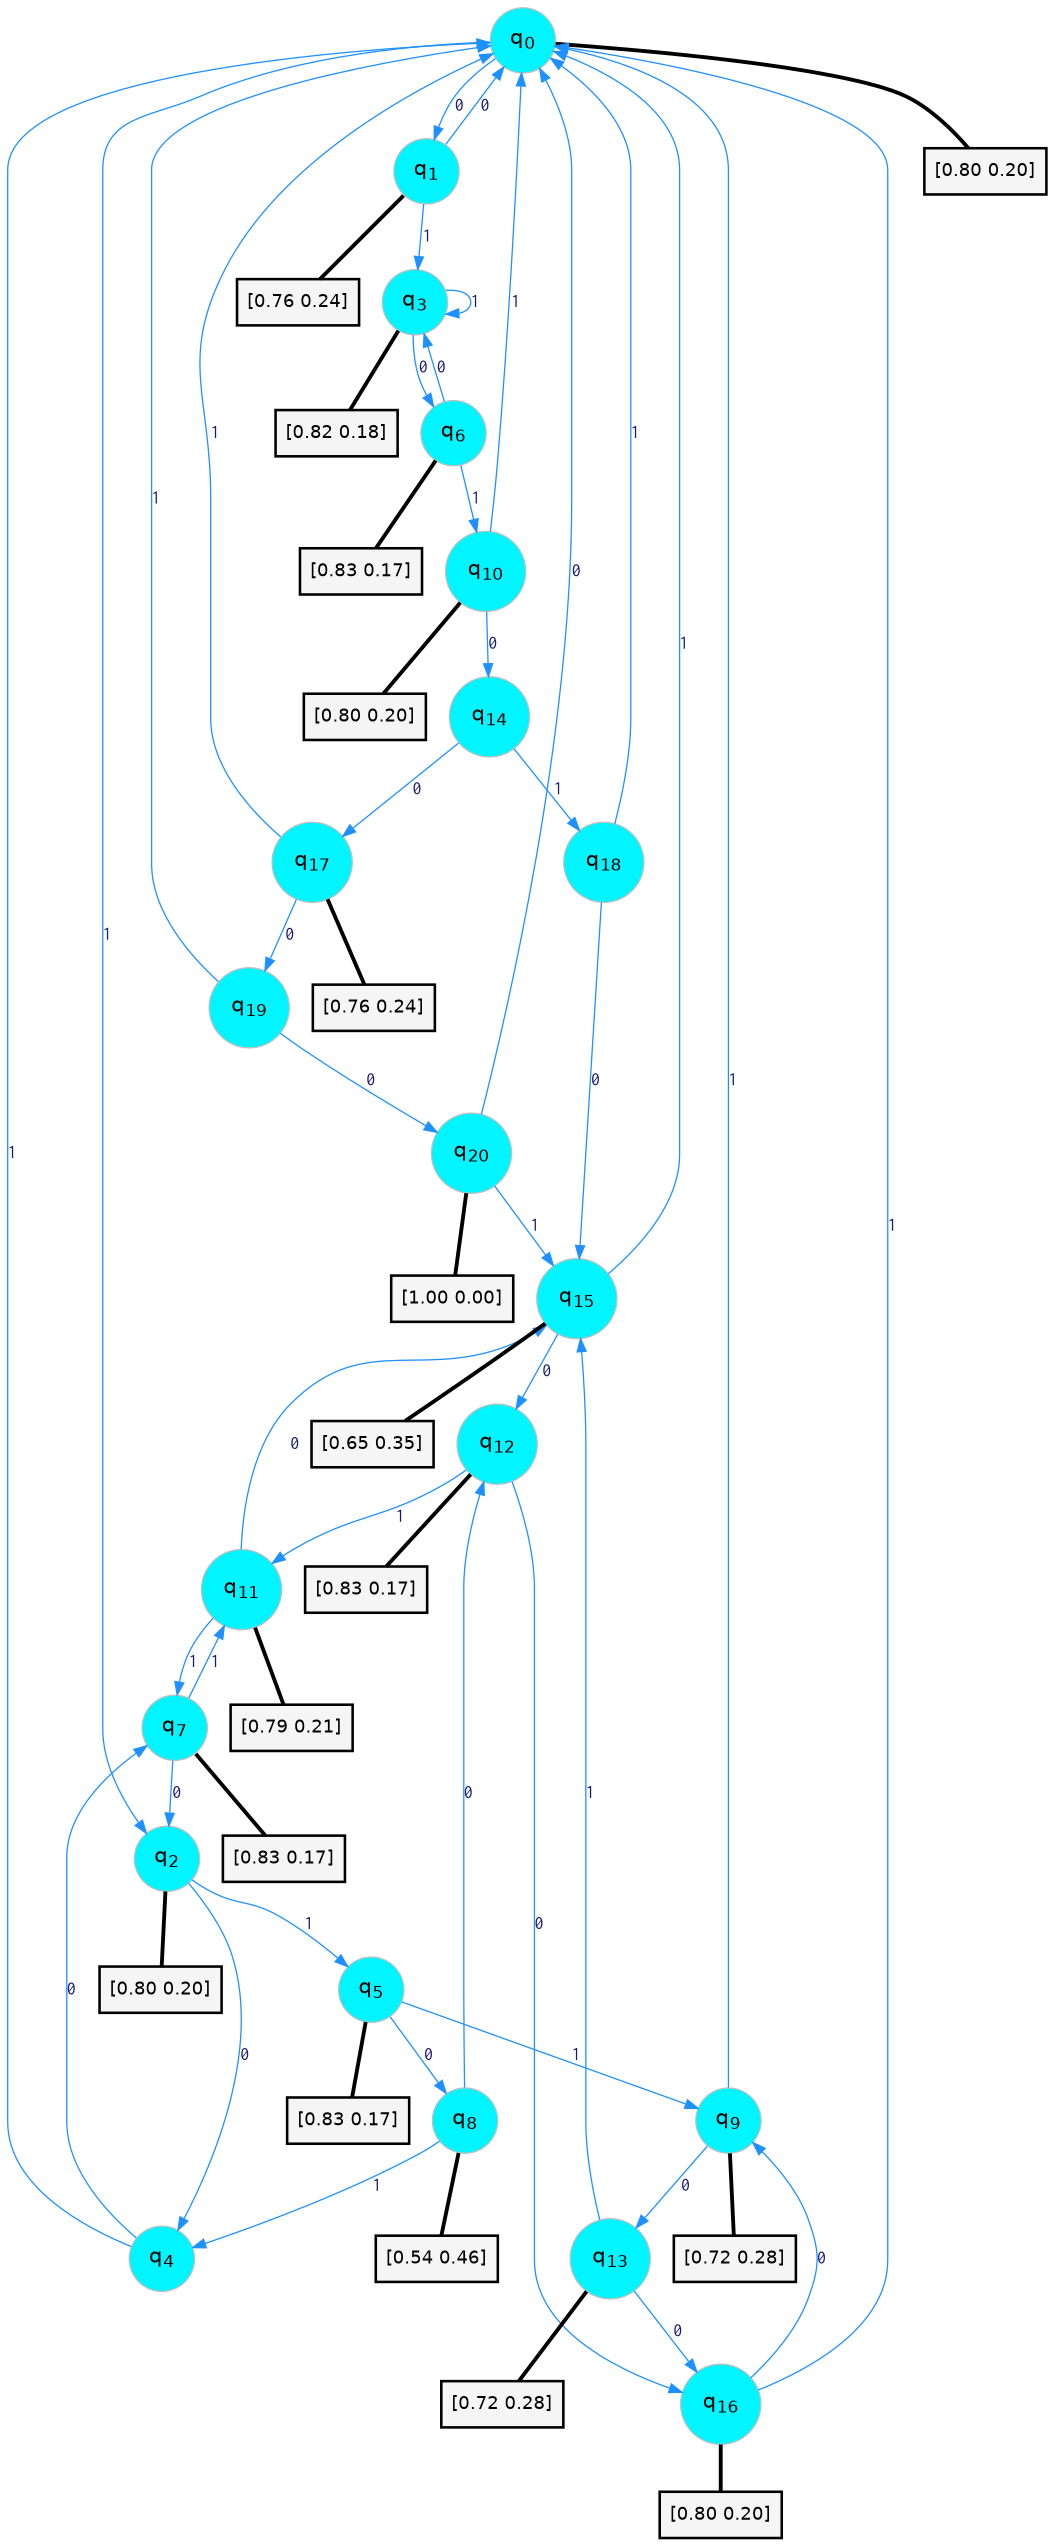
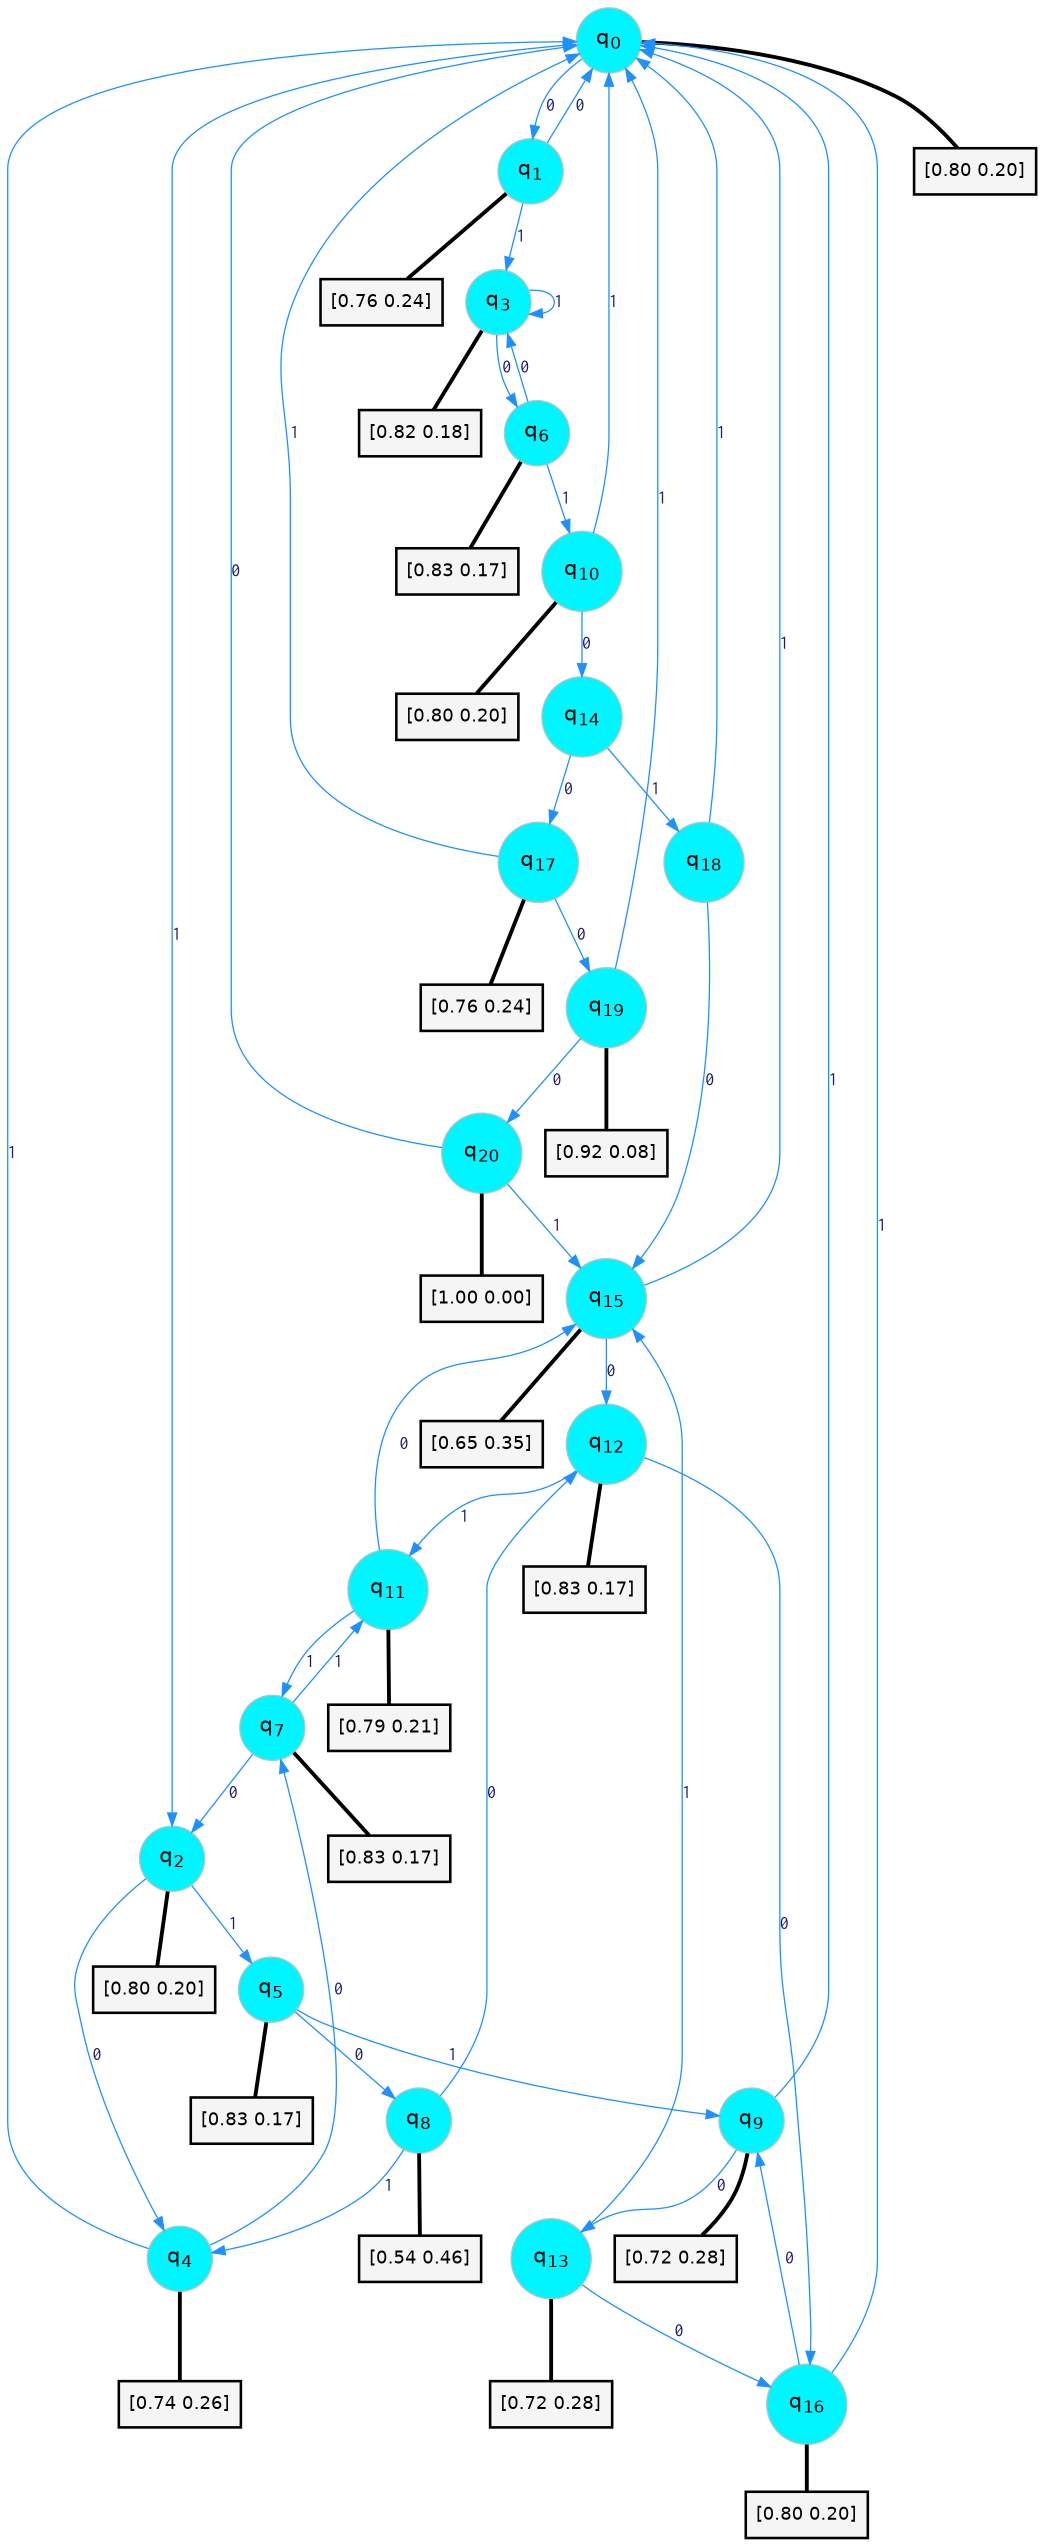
none -> (606, 1153)
none -> (180, 2404)
